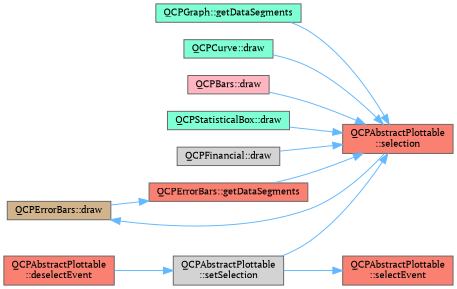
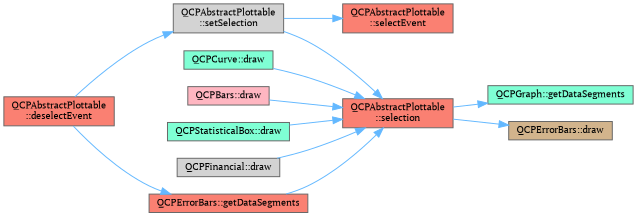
(344, 62) -> (466, 106)
(125, 203) -> (114, 163)
